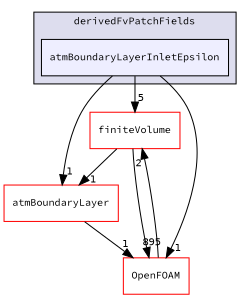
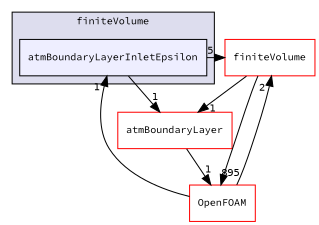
(135, 22) -> (113, 22)
(197, 159) -> (119, 161)
